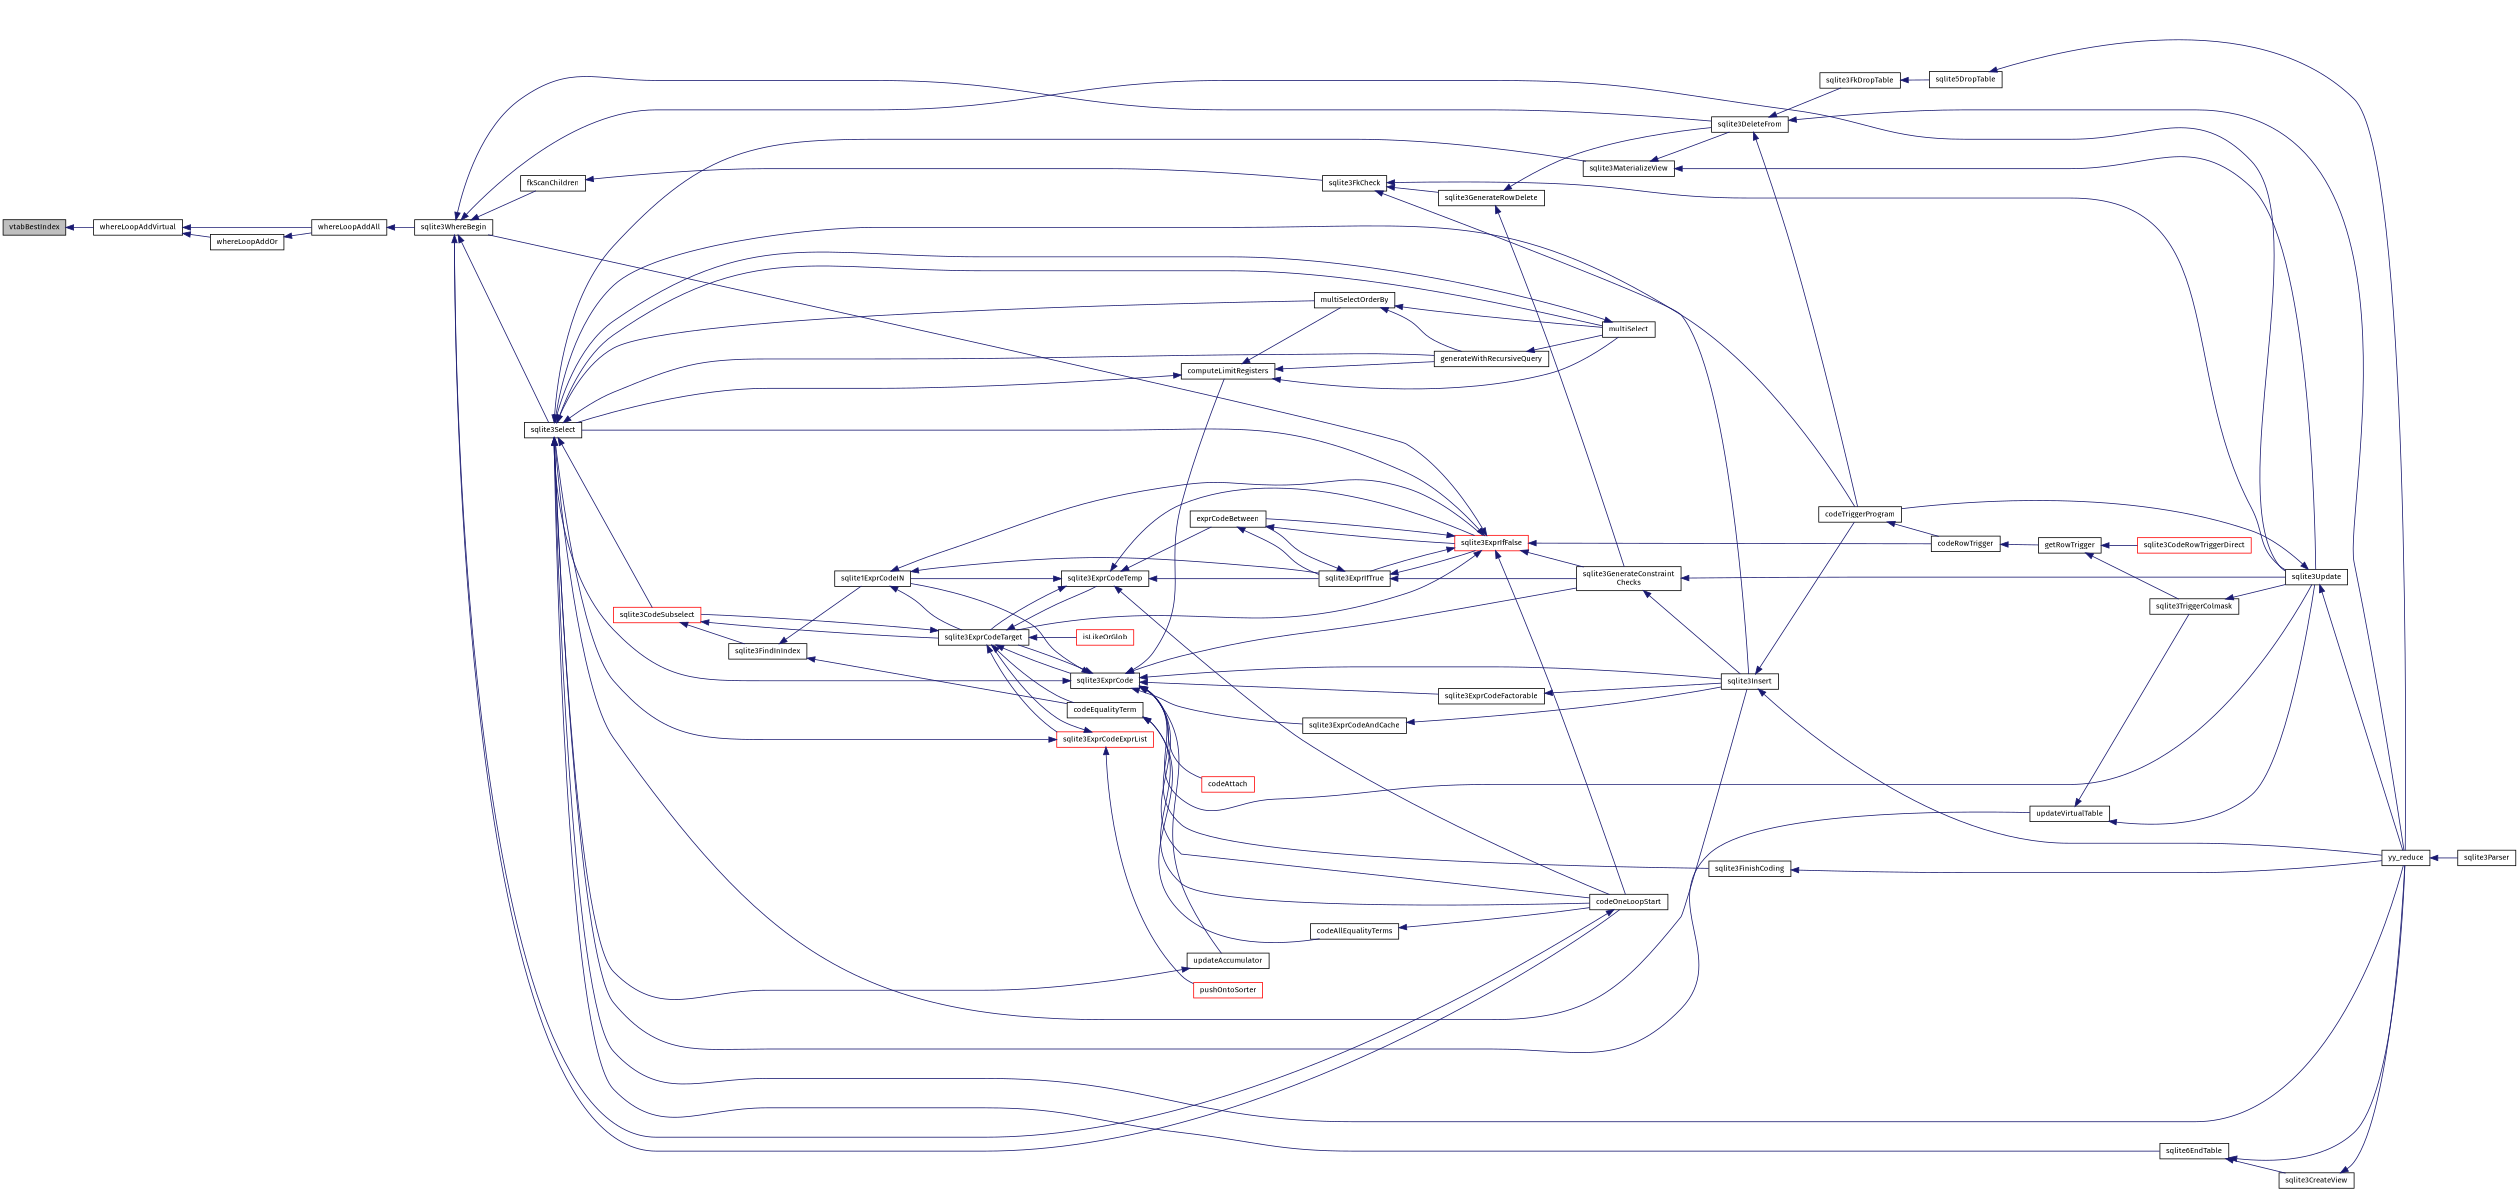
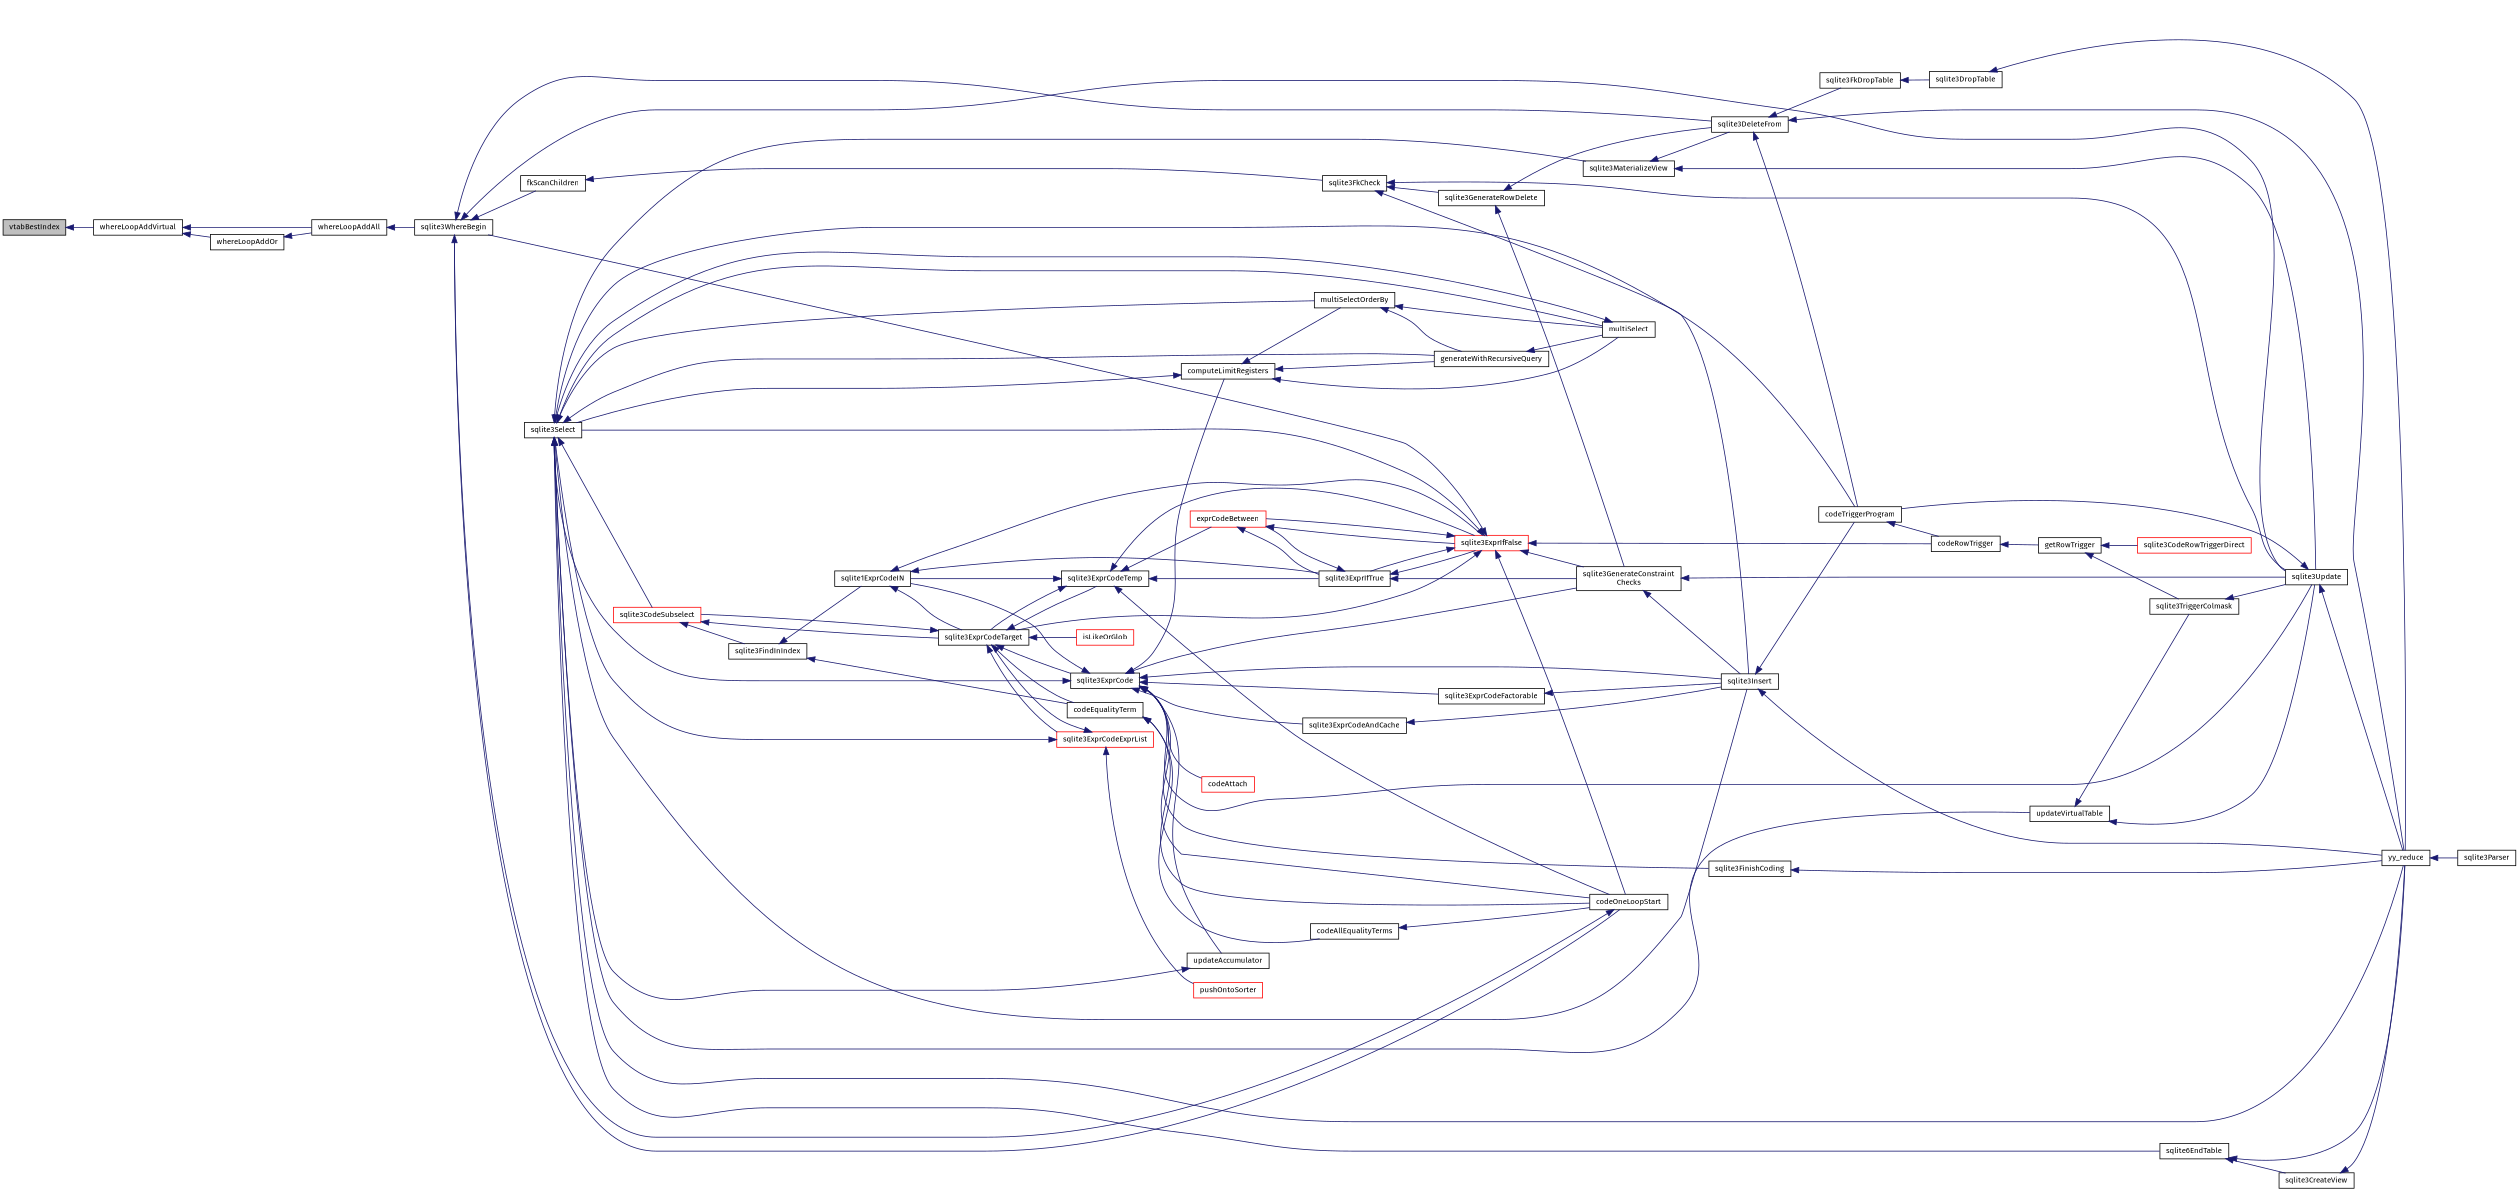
(1966, 80) -> (1966, 80)
(505, 332) -> none
(1228, 519) -> (1228, 519)
(1052, 657) -> none
